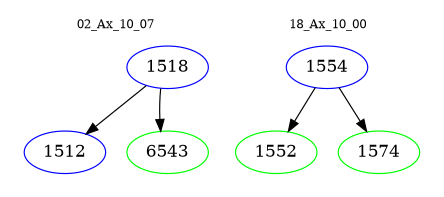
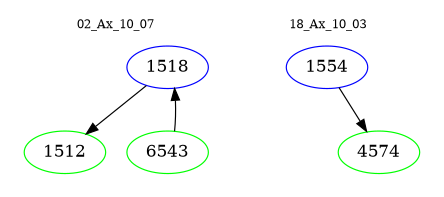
(328, 25) -> (328, 25)
(160, 104) -> (176, 116)
(65, 152) -> (65, 152)
(276, 152) -> none
(379, 152) -> (379, 152)
